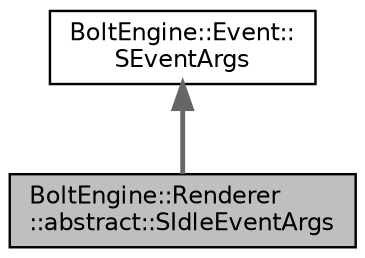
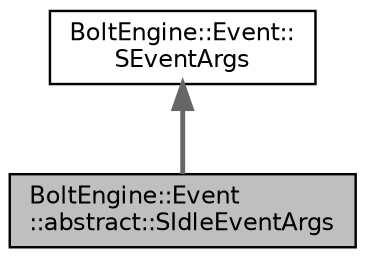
(183, 211) -> (183, 211)
